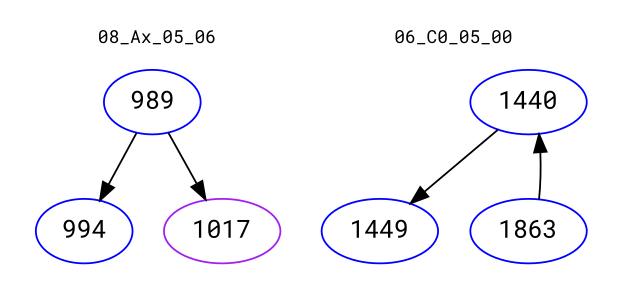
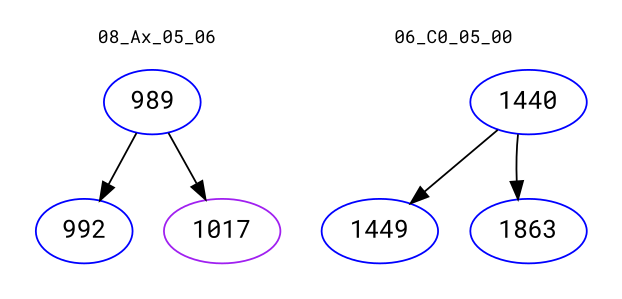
(541, 176) -> (517, 158)
(84, 231) -> (84, 231)
